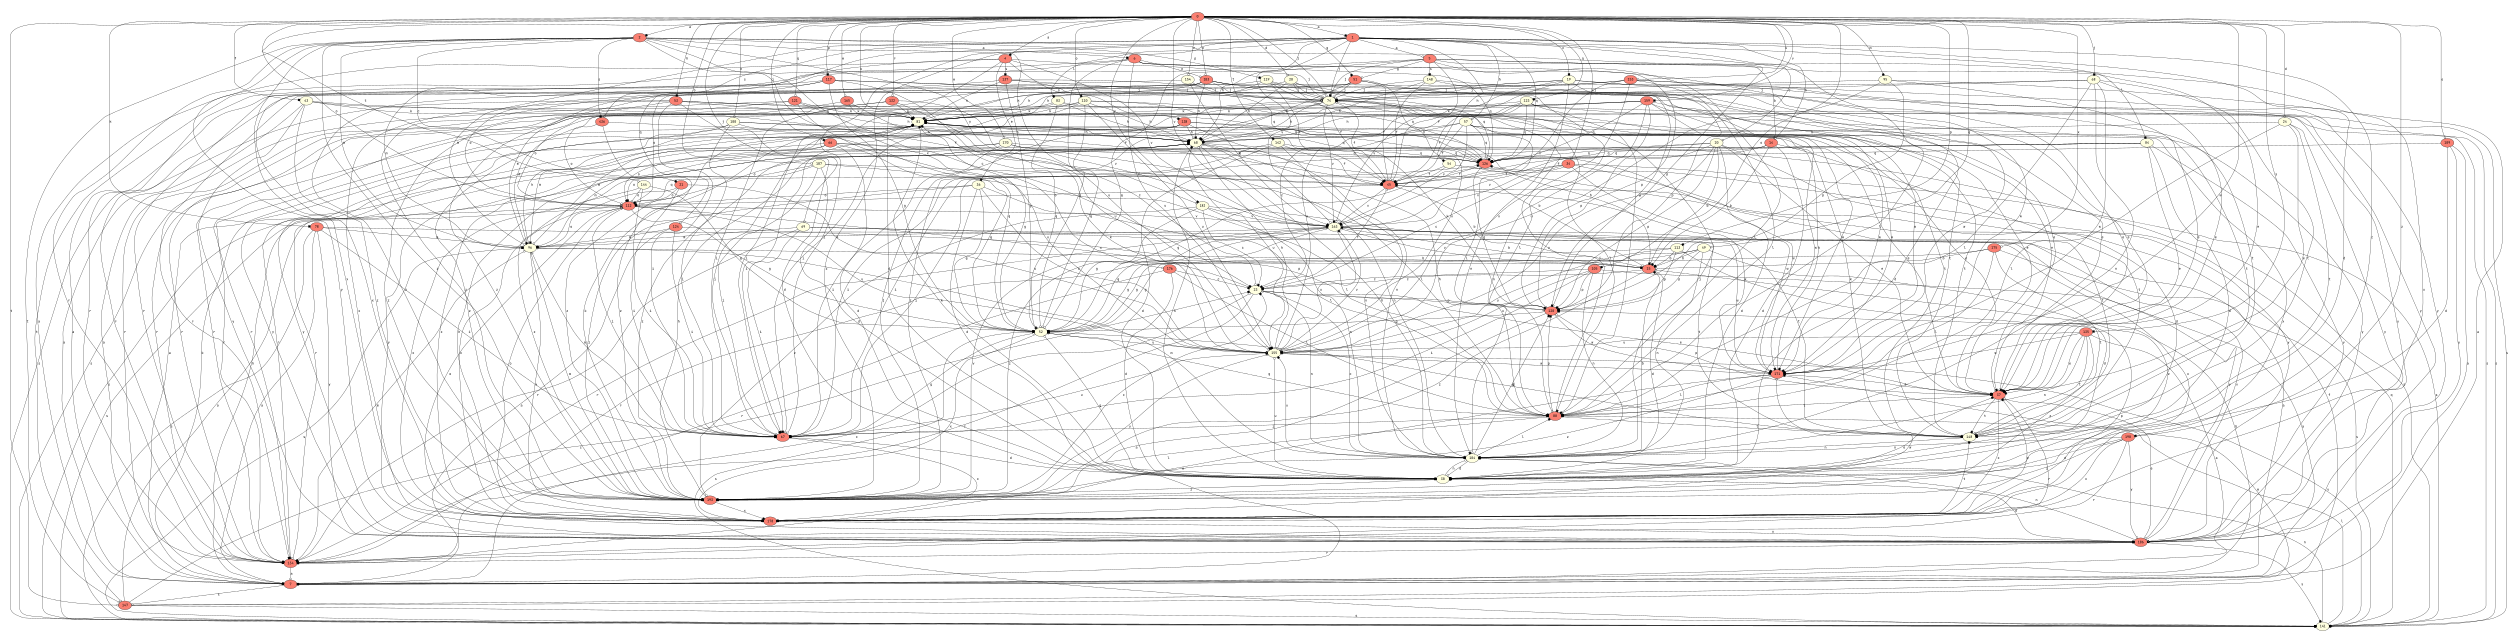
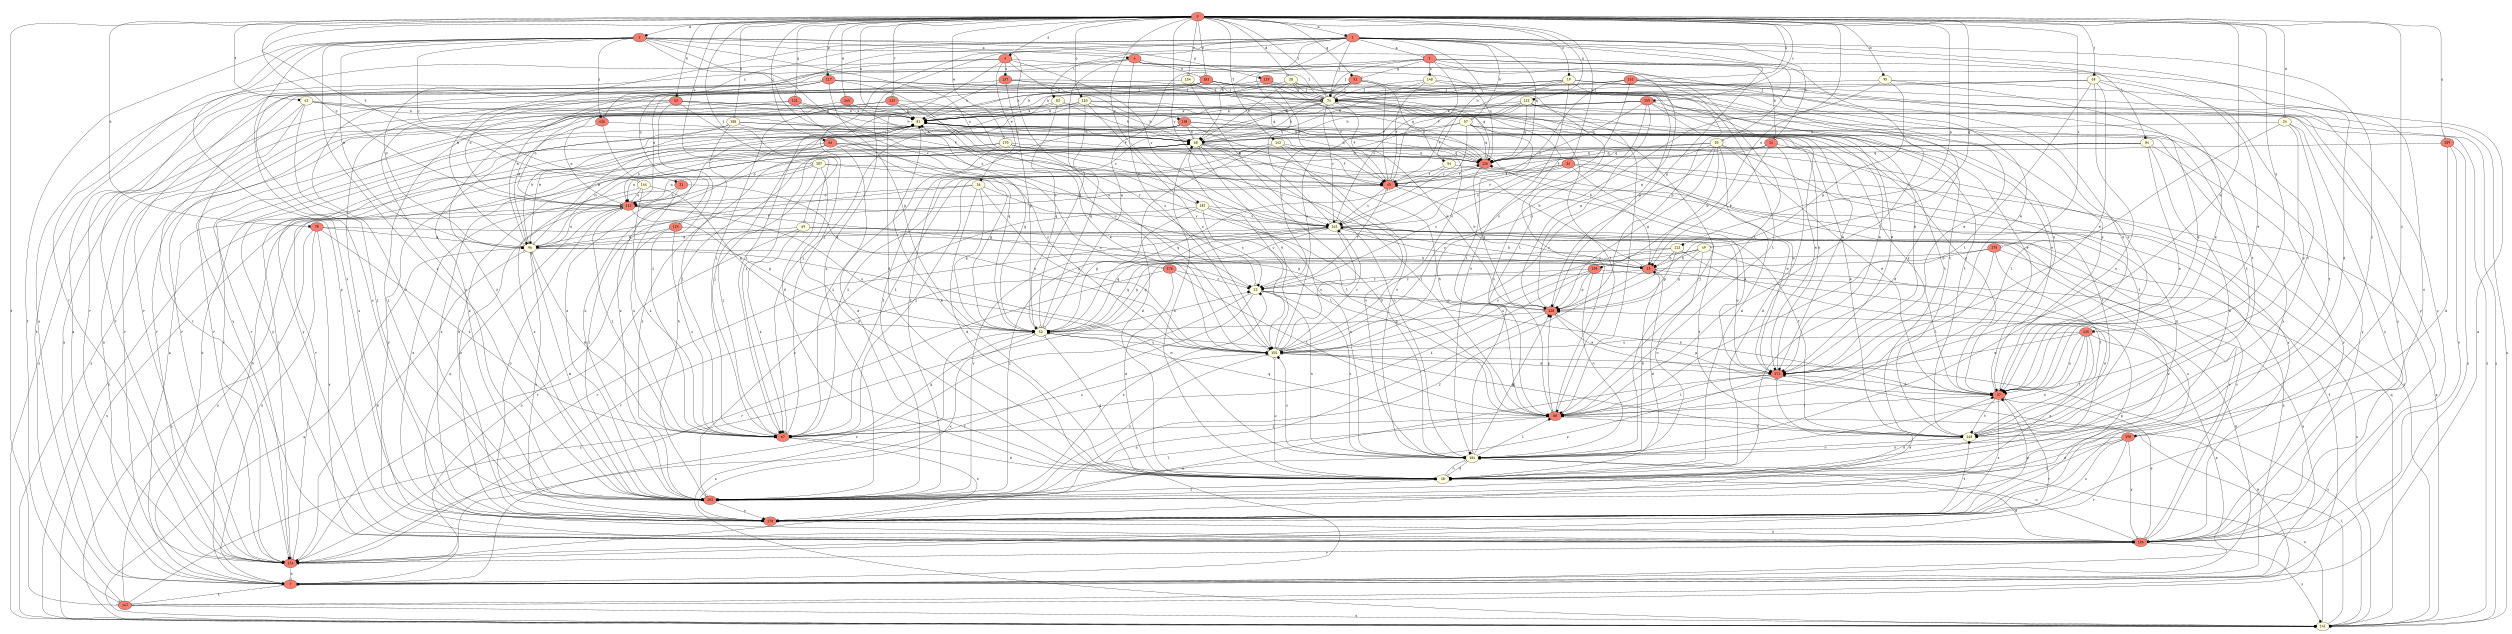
(1267, 80) -> (1267, 80)
(1198, 111) -> none
(1436, 162) -> (957, 207)
